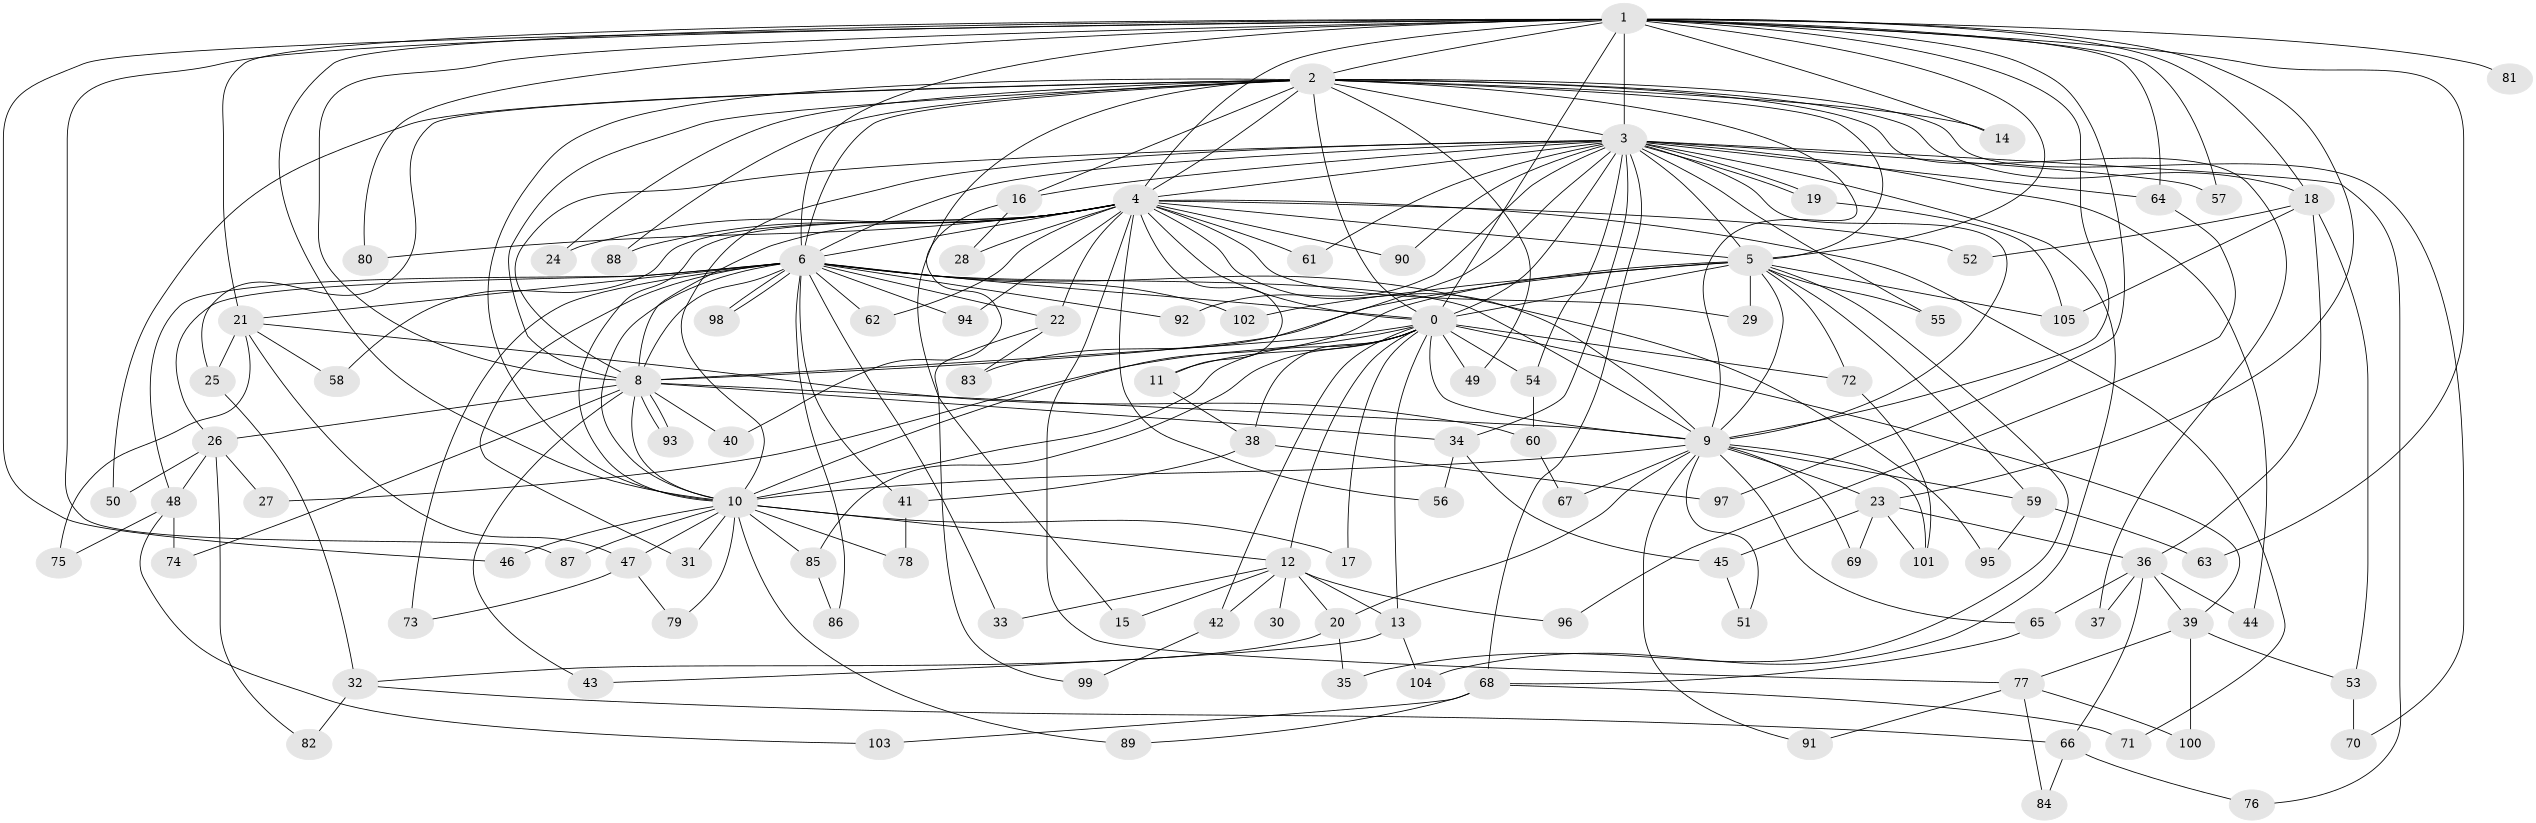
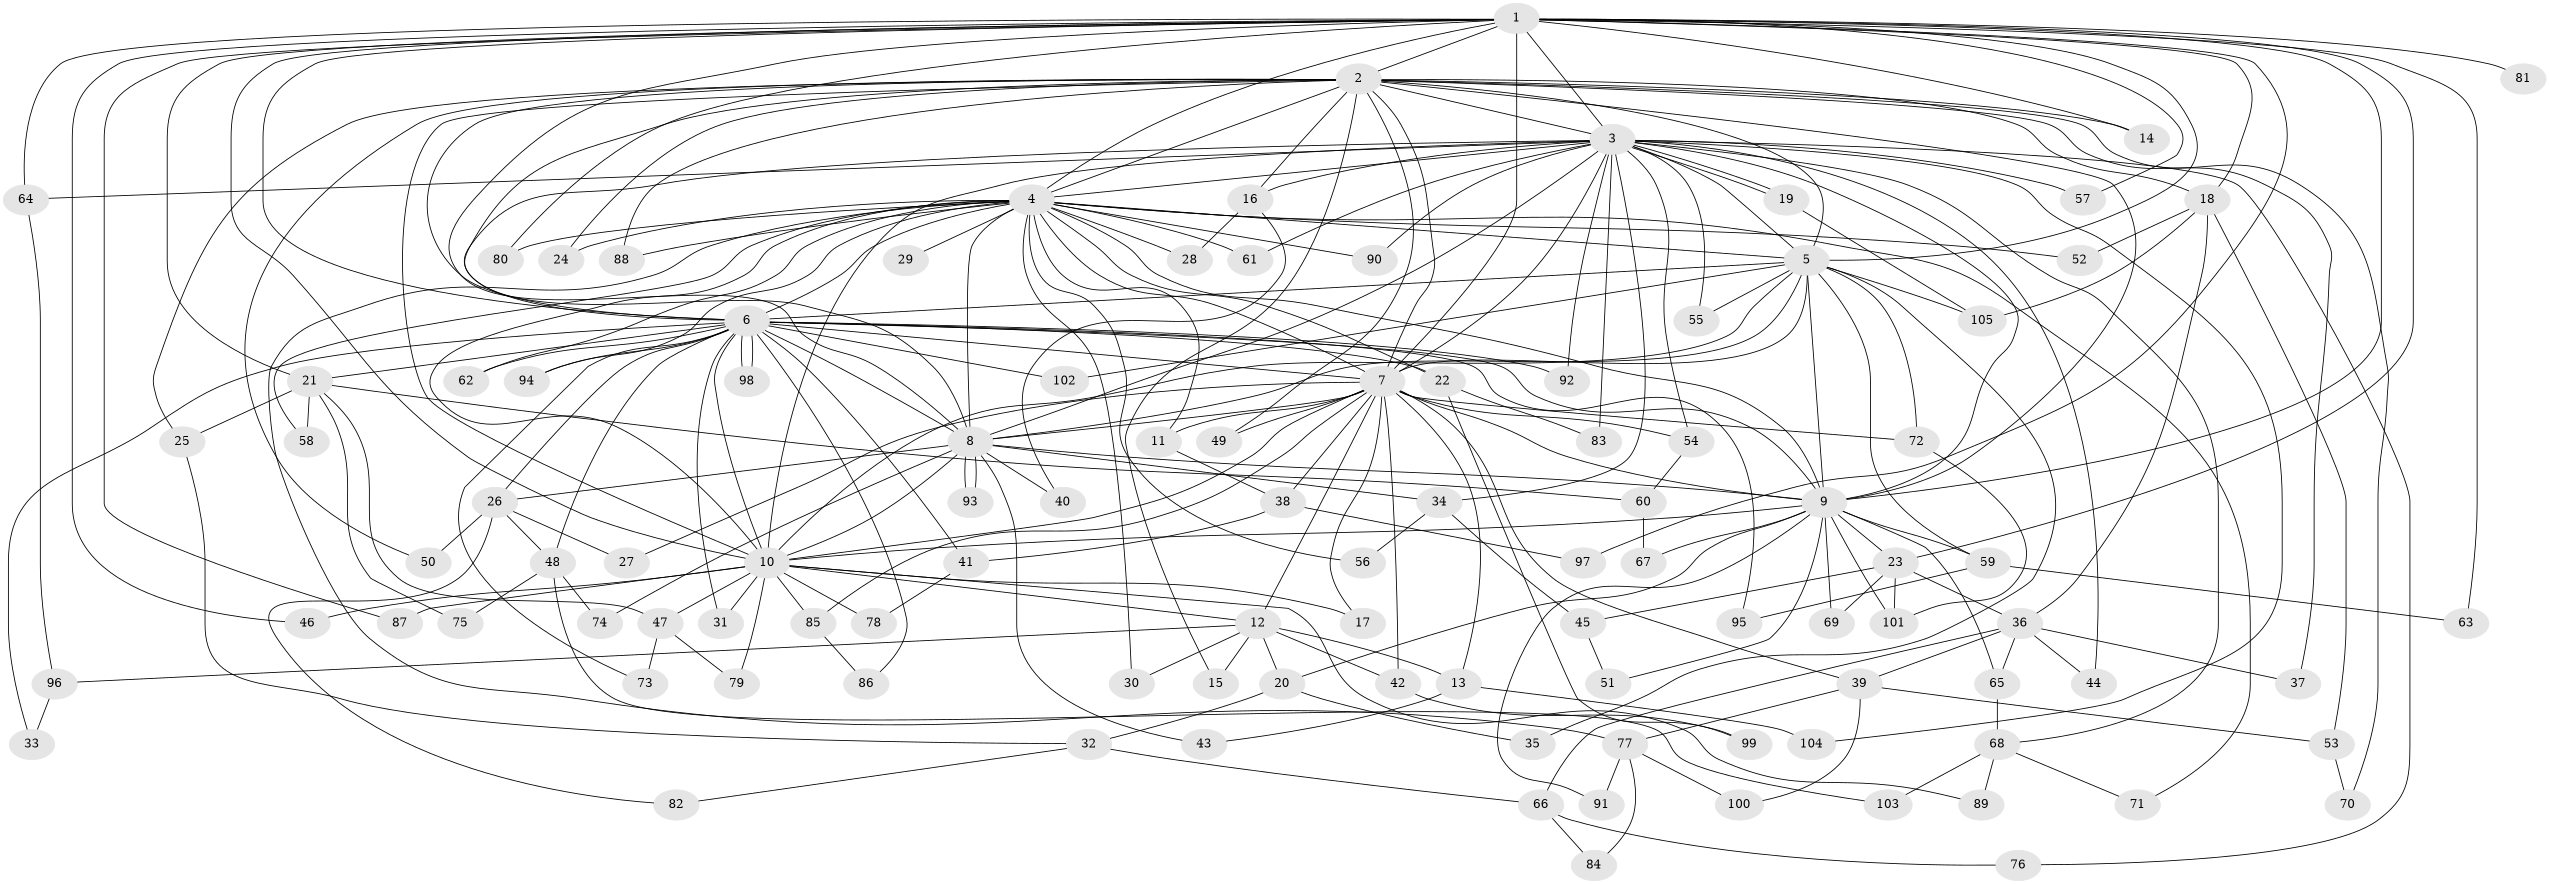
(1750, 291) -> (1302, 289)
(1434, 321) -> (1382, 381)
none -> (1109, 417)
(1145, 593) -> (43, 714)
